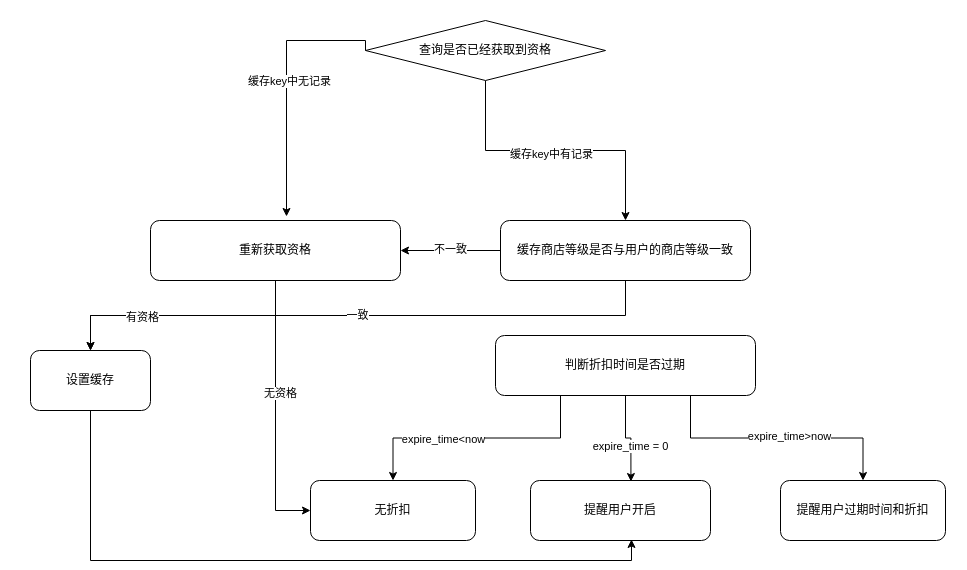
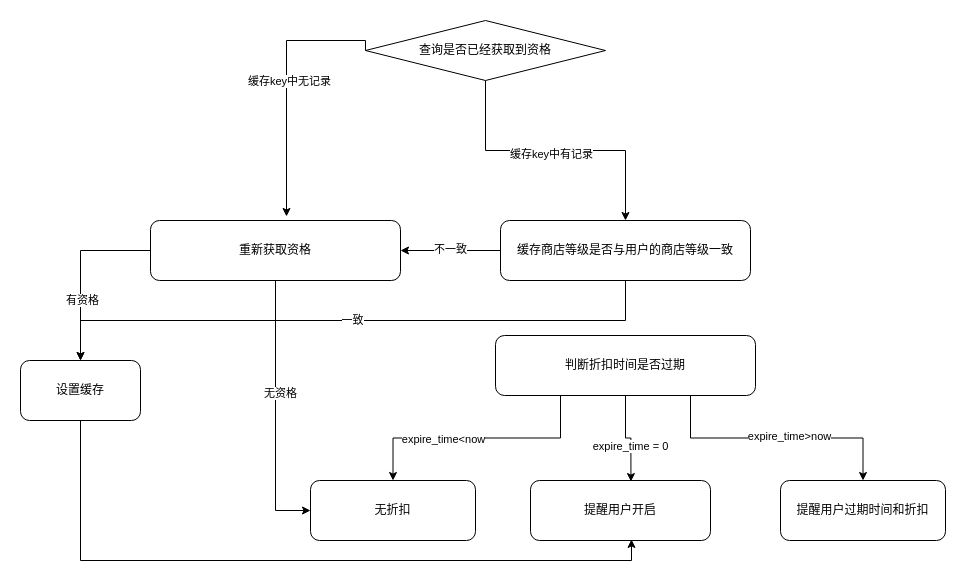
(91, 381) -> (81, 391)
